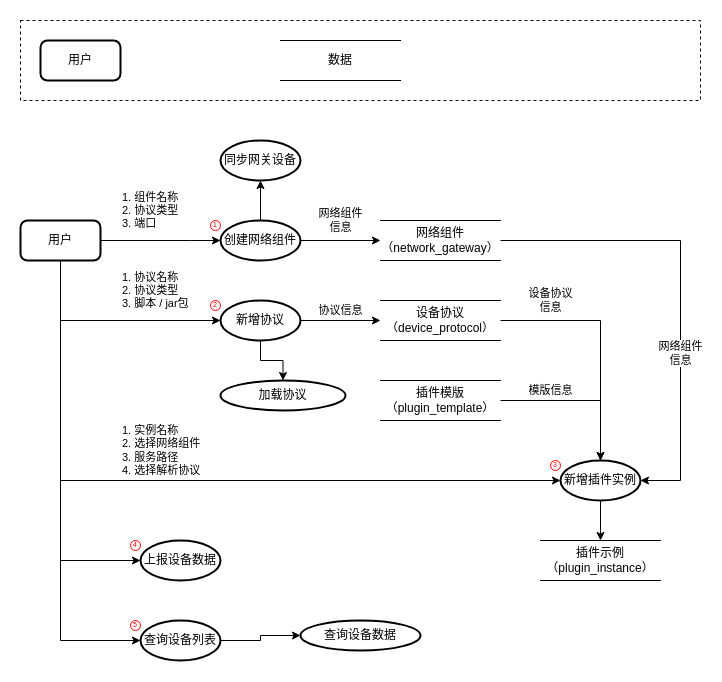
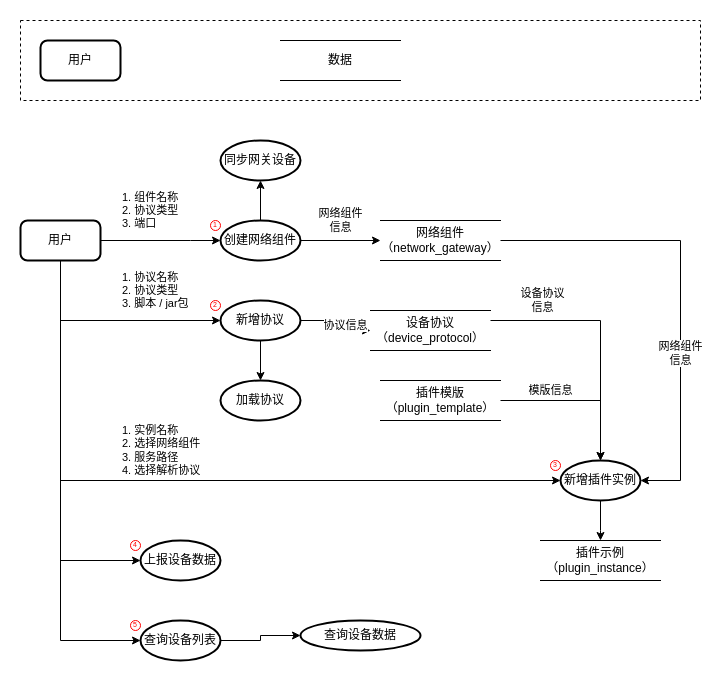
(441, 321) -> (431, 331)
(283, 396) -> (261, 401)
